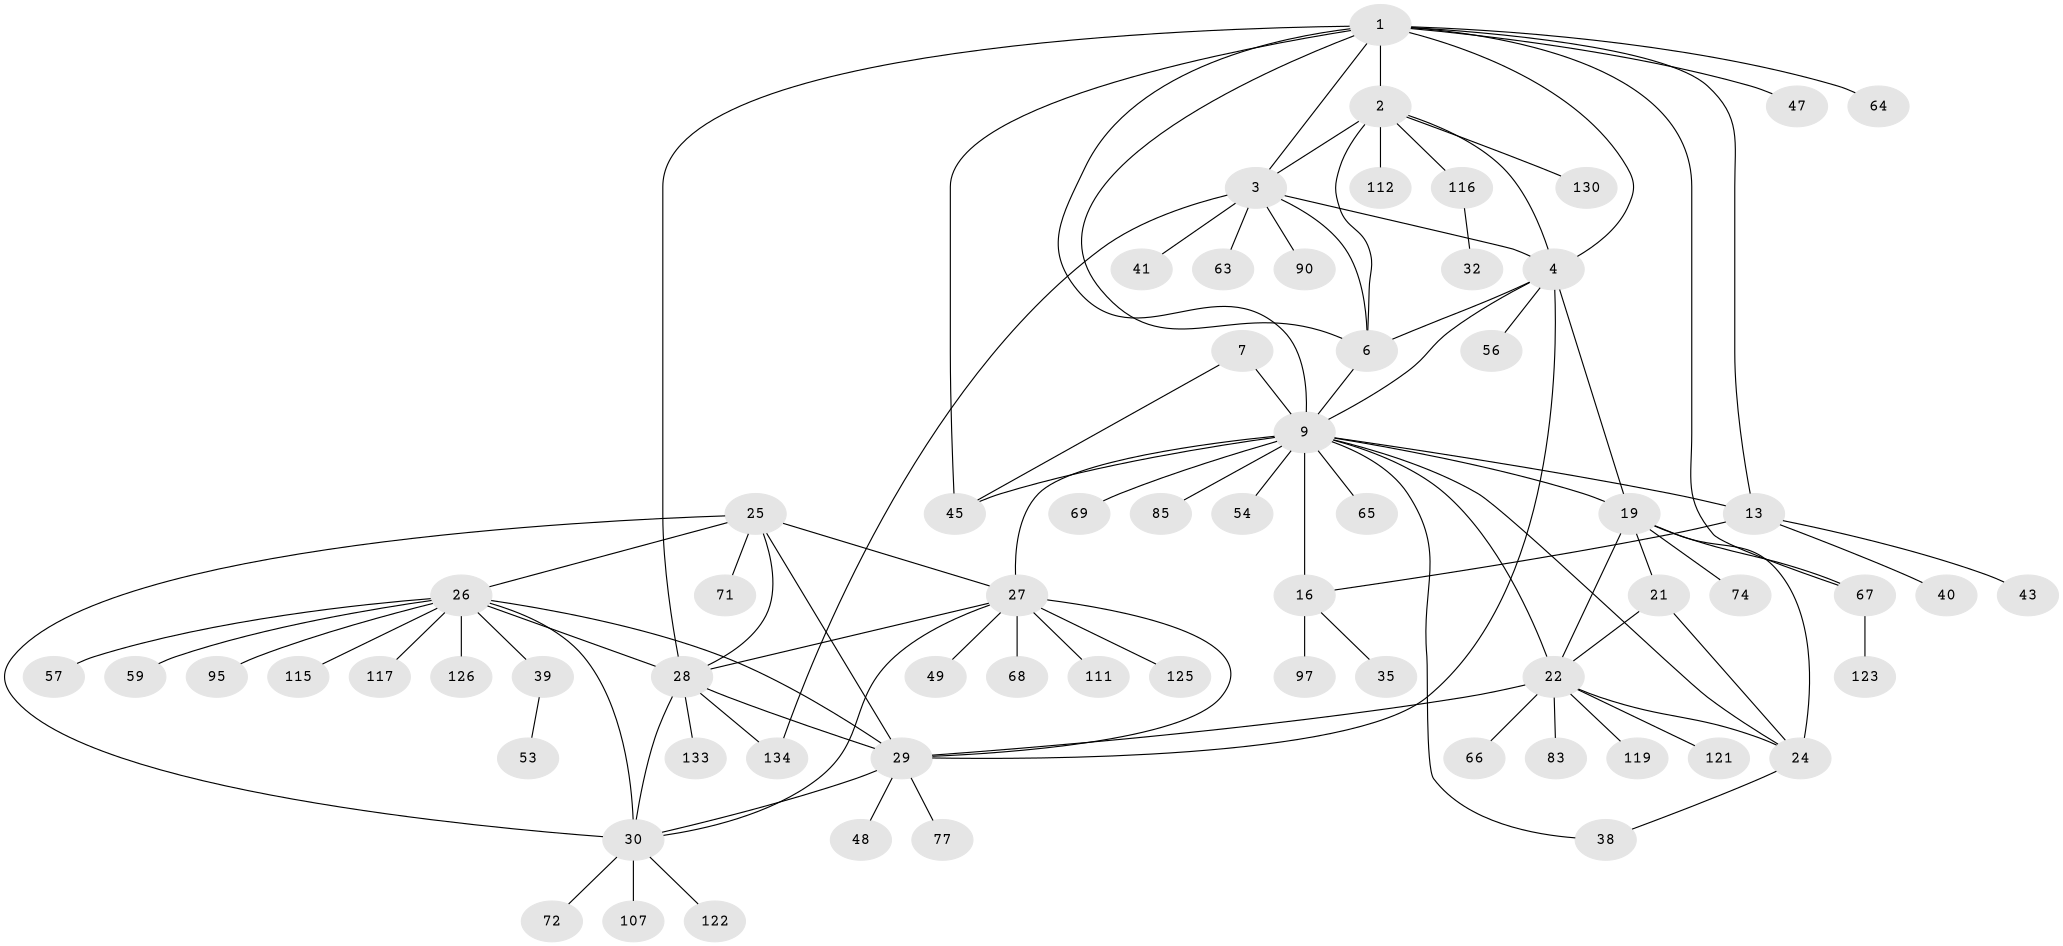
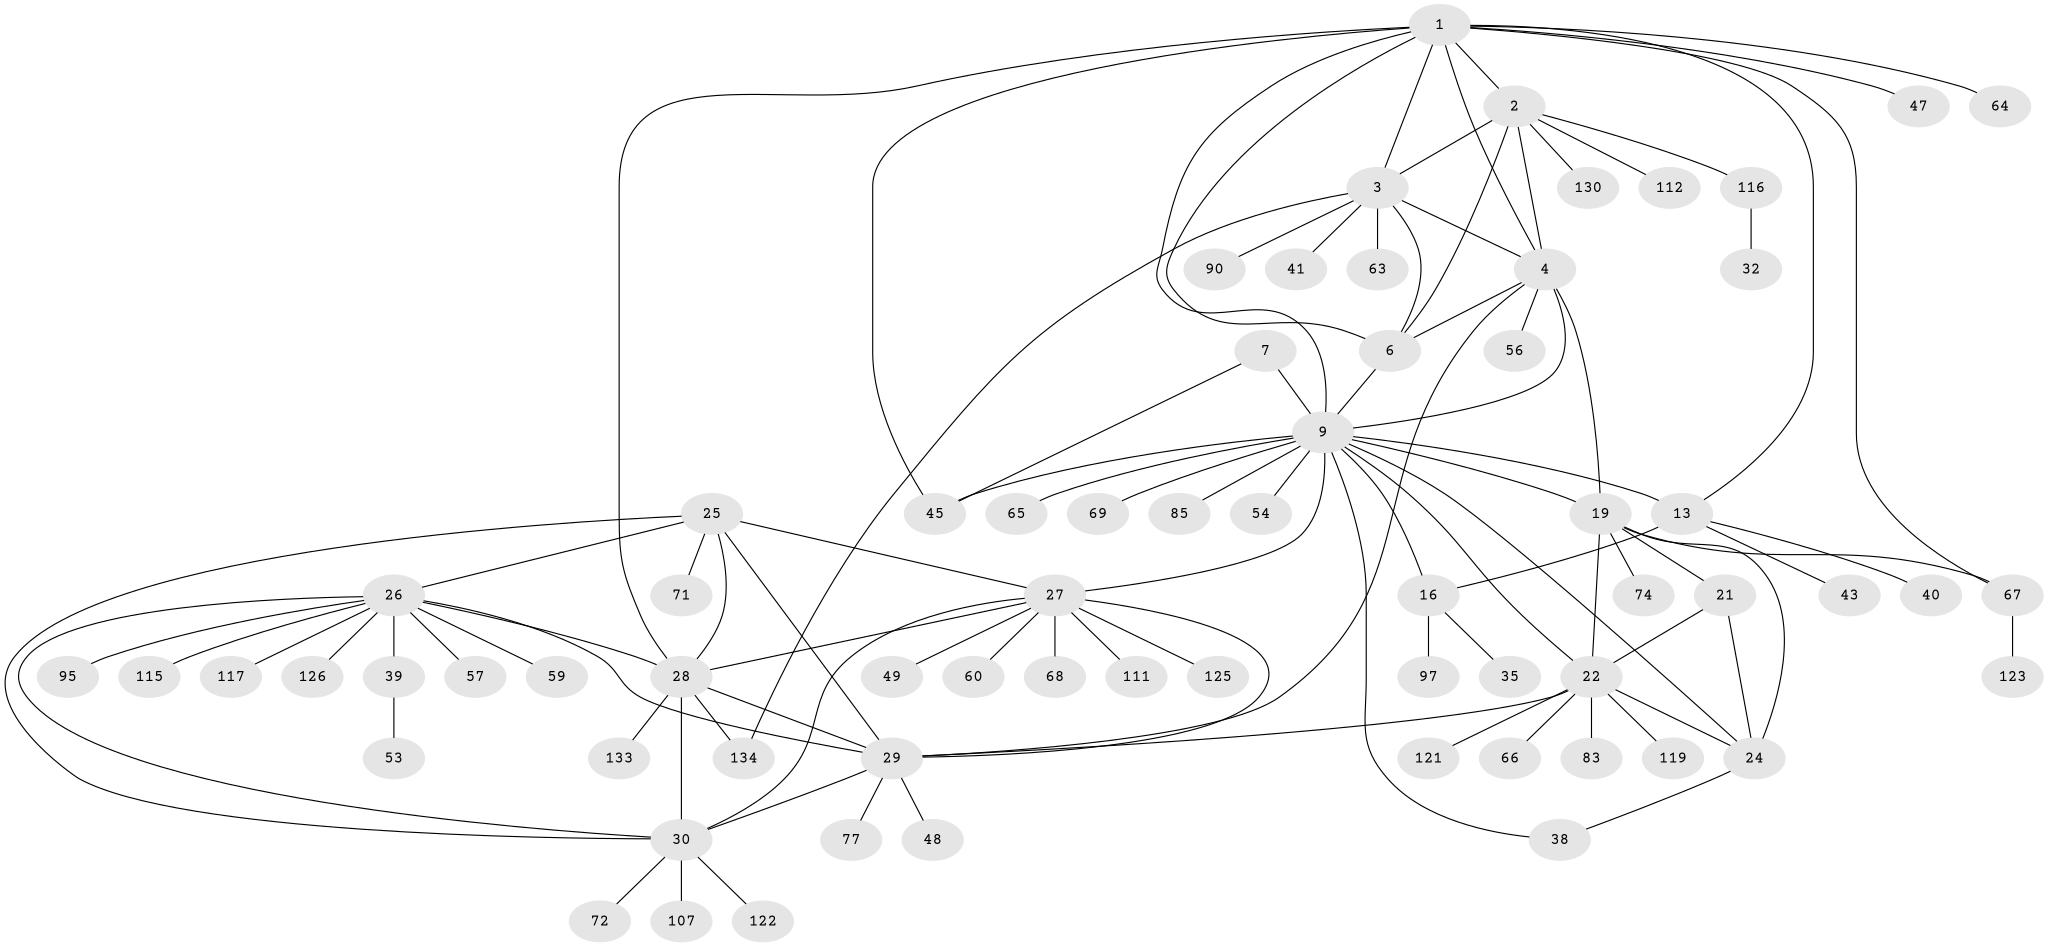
none -> (973, 677)
